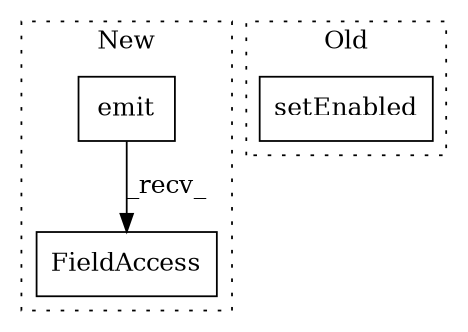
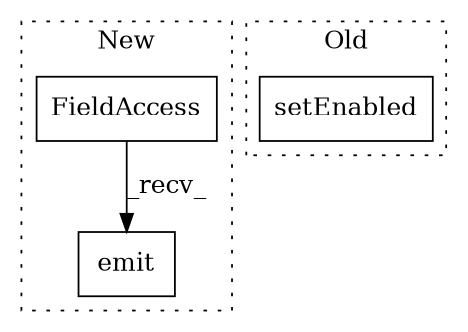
(127, 178) -> (127, 178)
